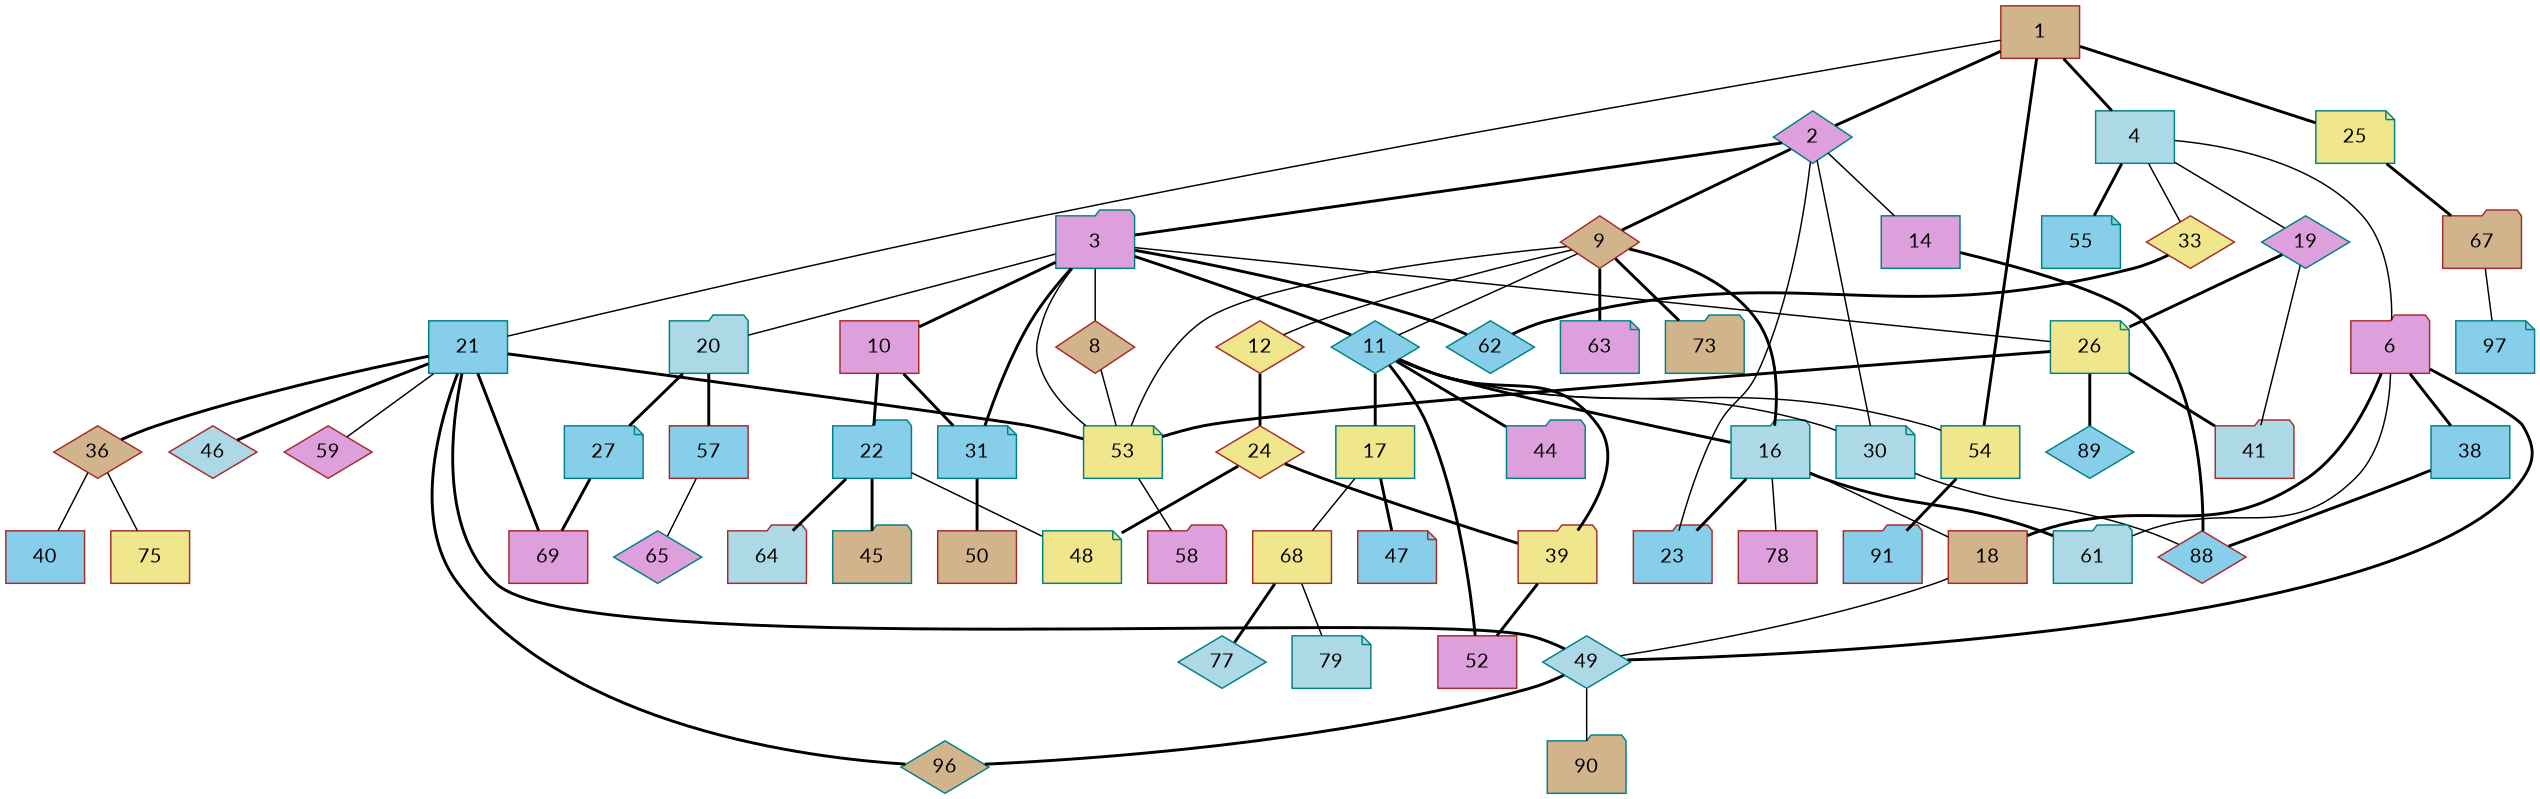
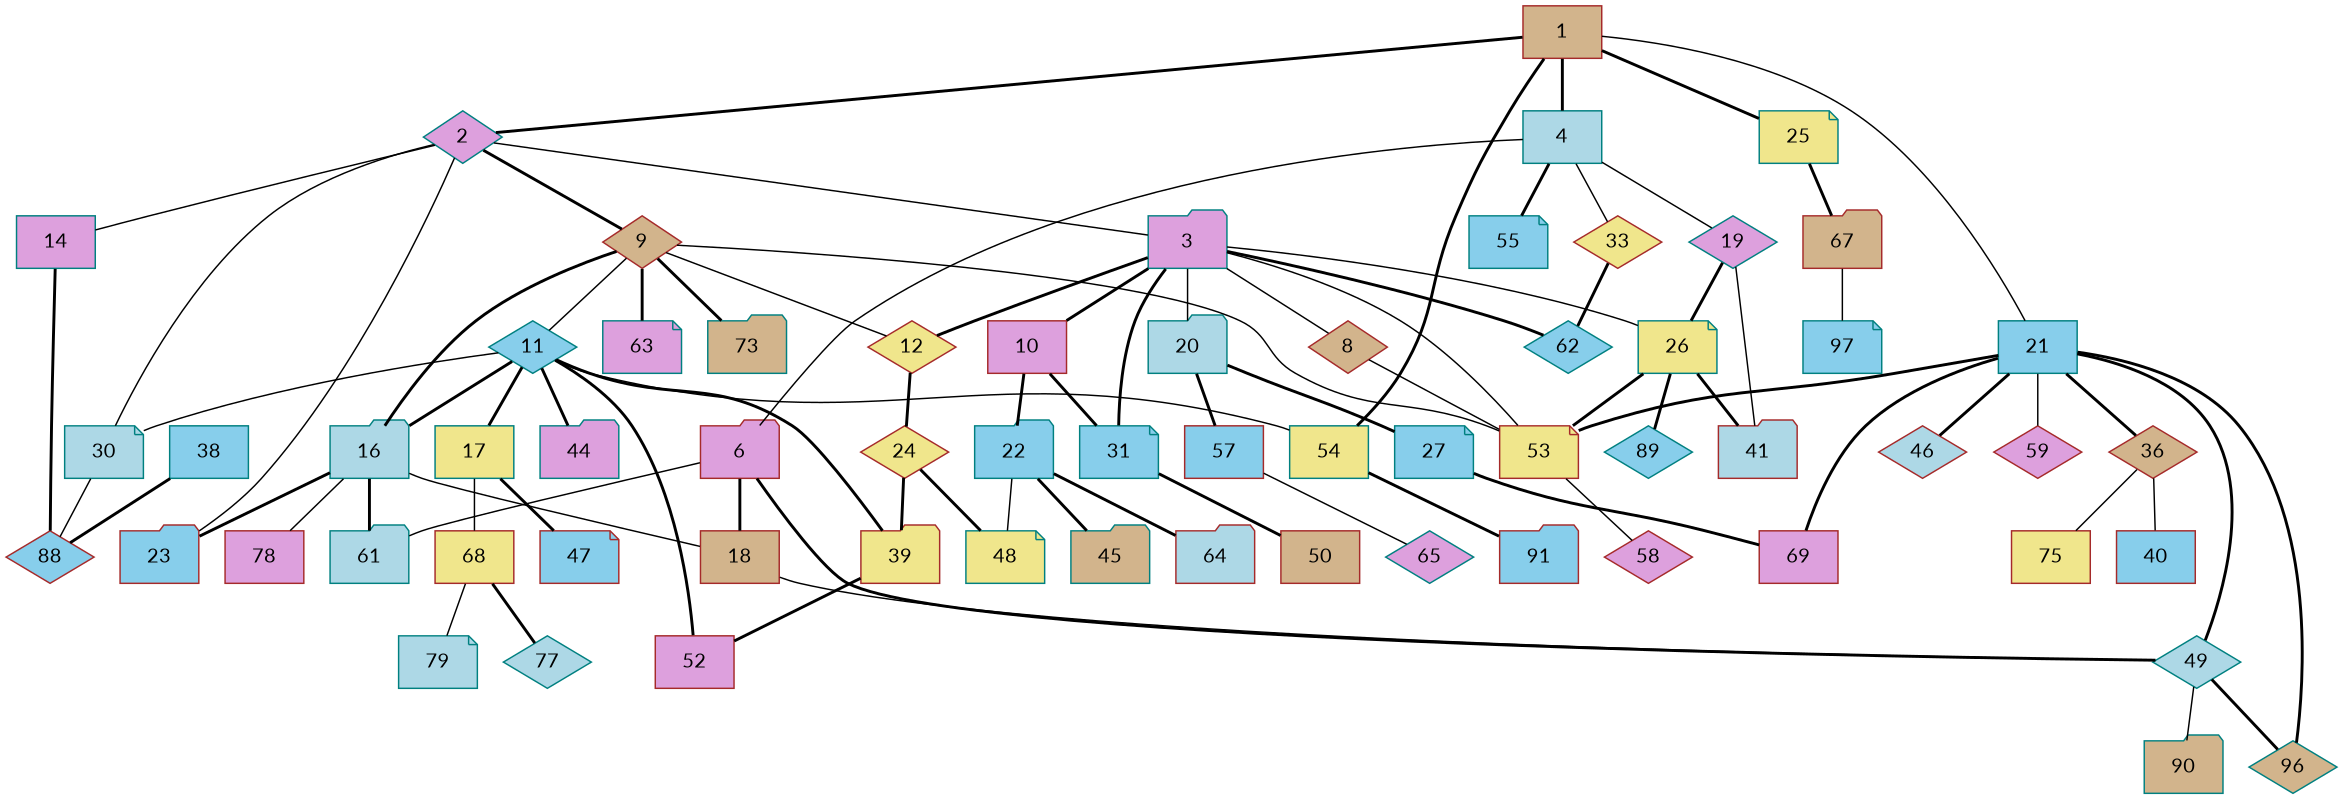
(1458, 189) -> (821, 189)
(1238, 292) -> (1042, 296)
(2430, 400) -> none
(1123, 452) -> (1539, 452)
(1187, 557) -> (1648, 557)
